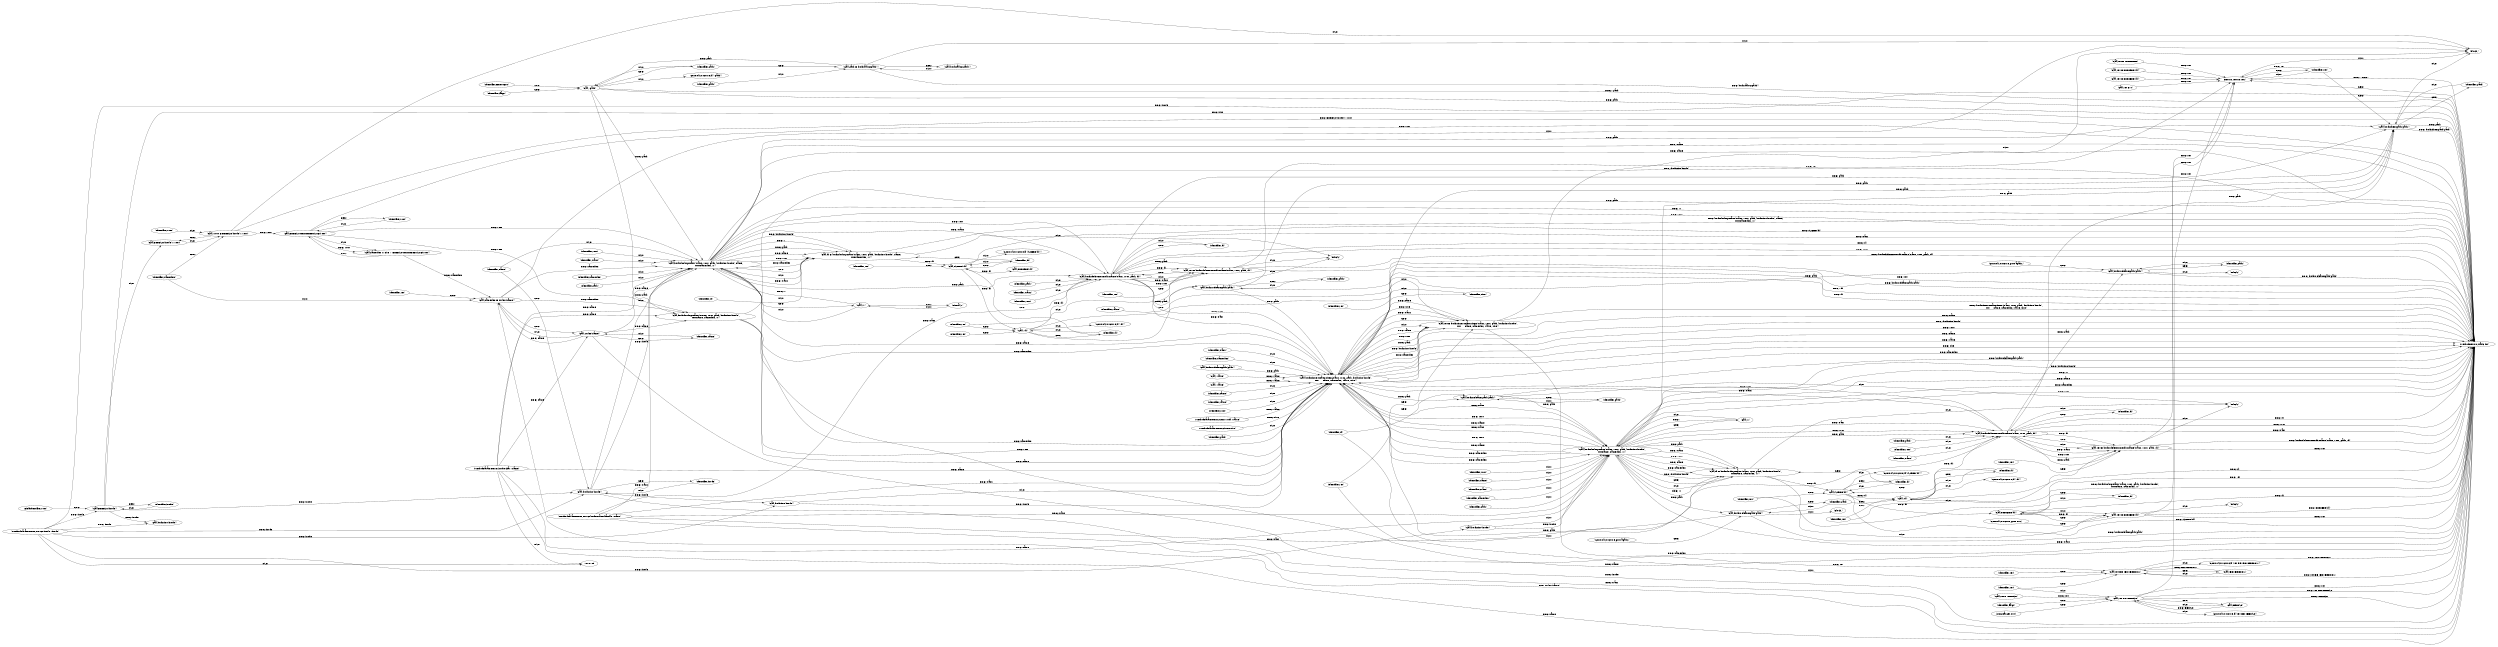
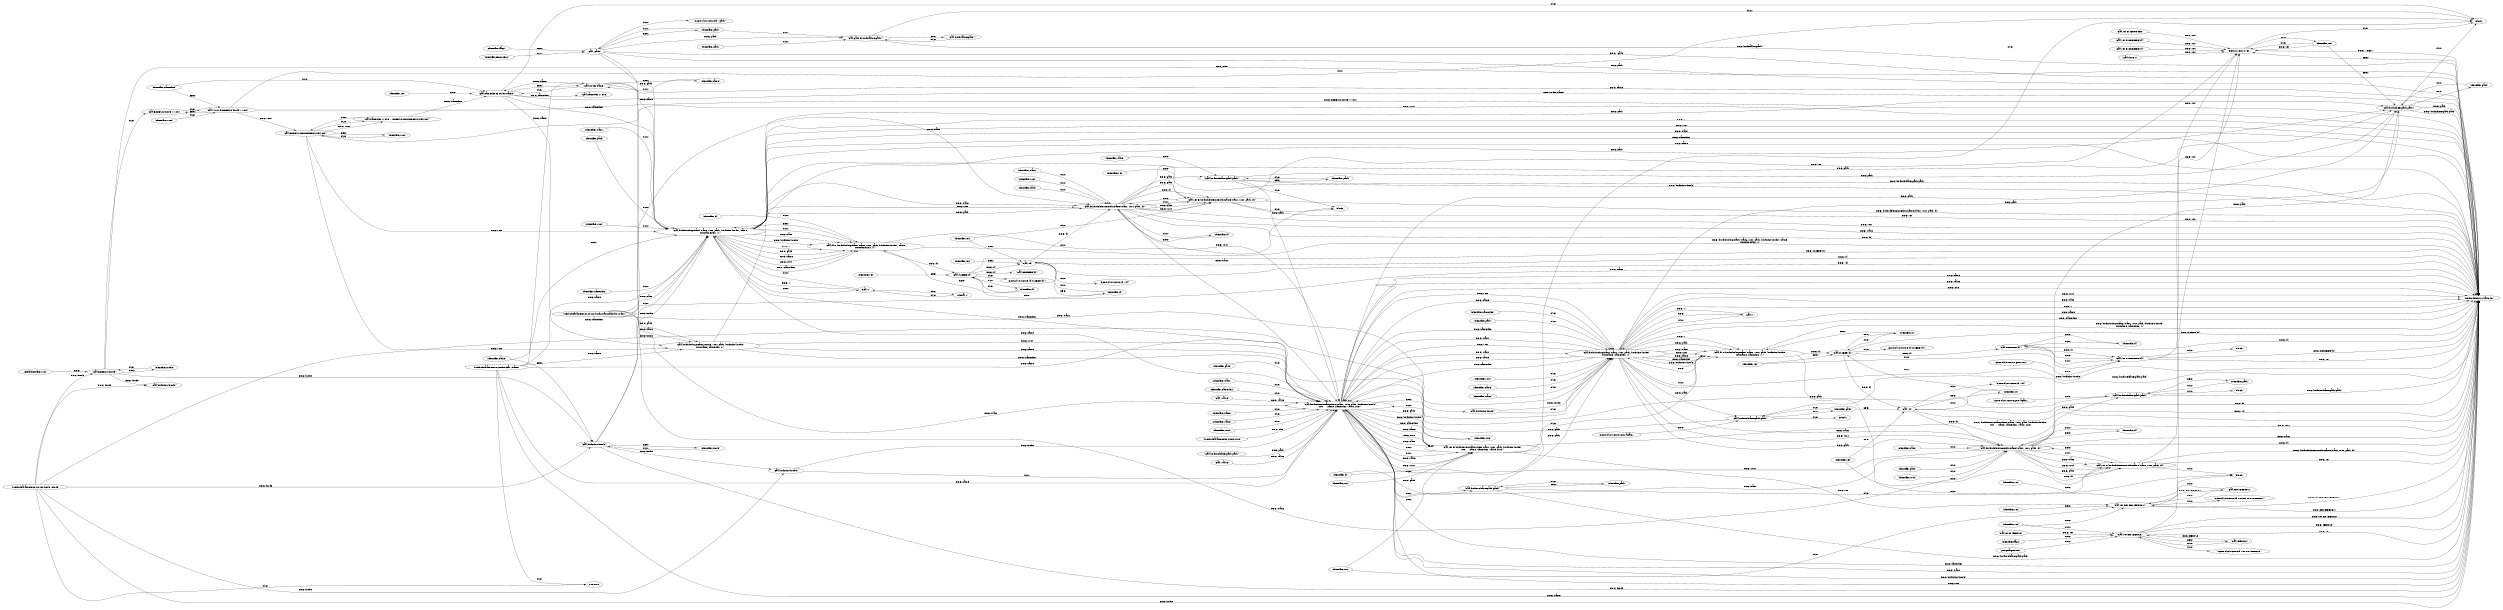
(717, 60) -> (721, 39)
none -> (594, 95)
(1217, 420) -> none
